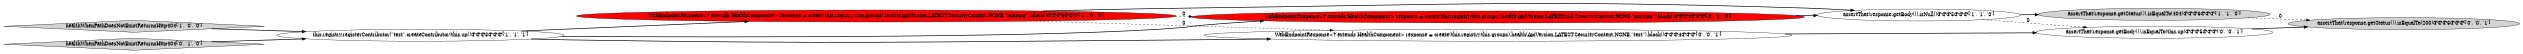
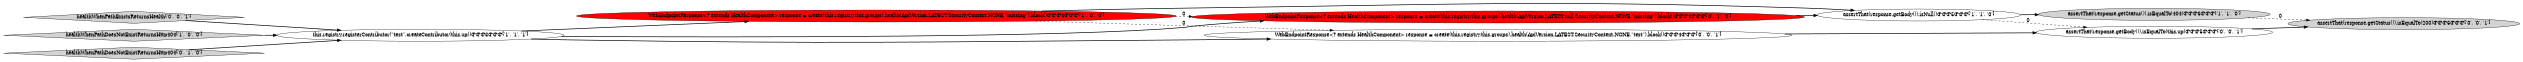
none -> (134, 17)
